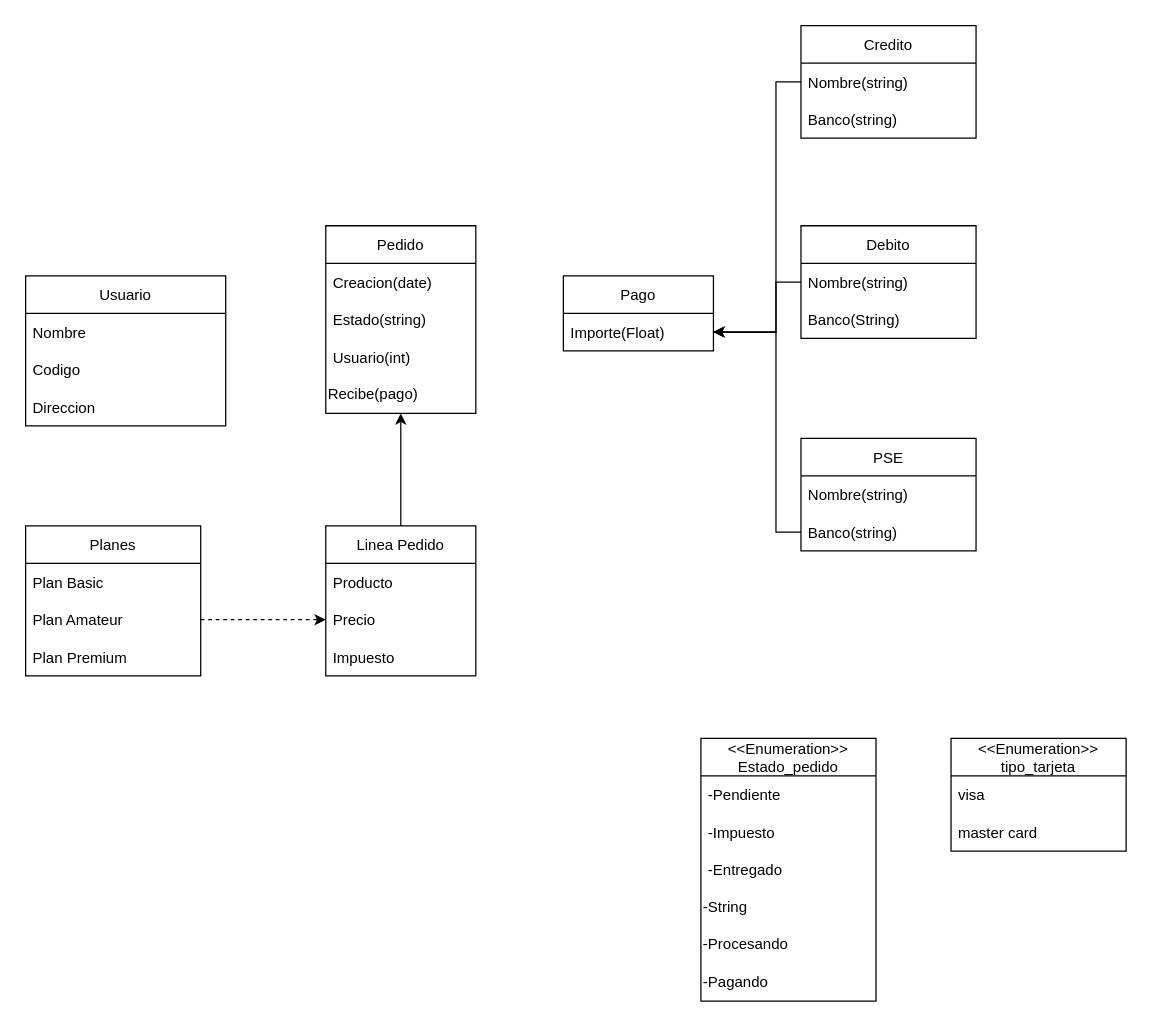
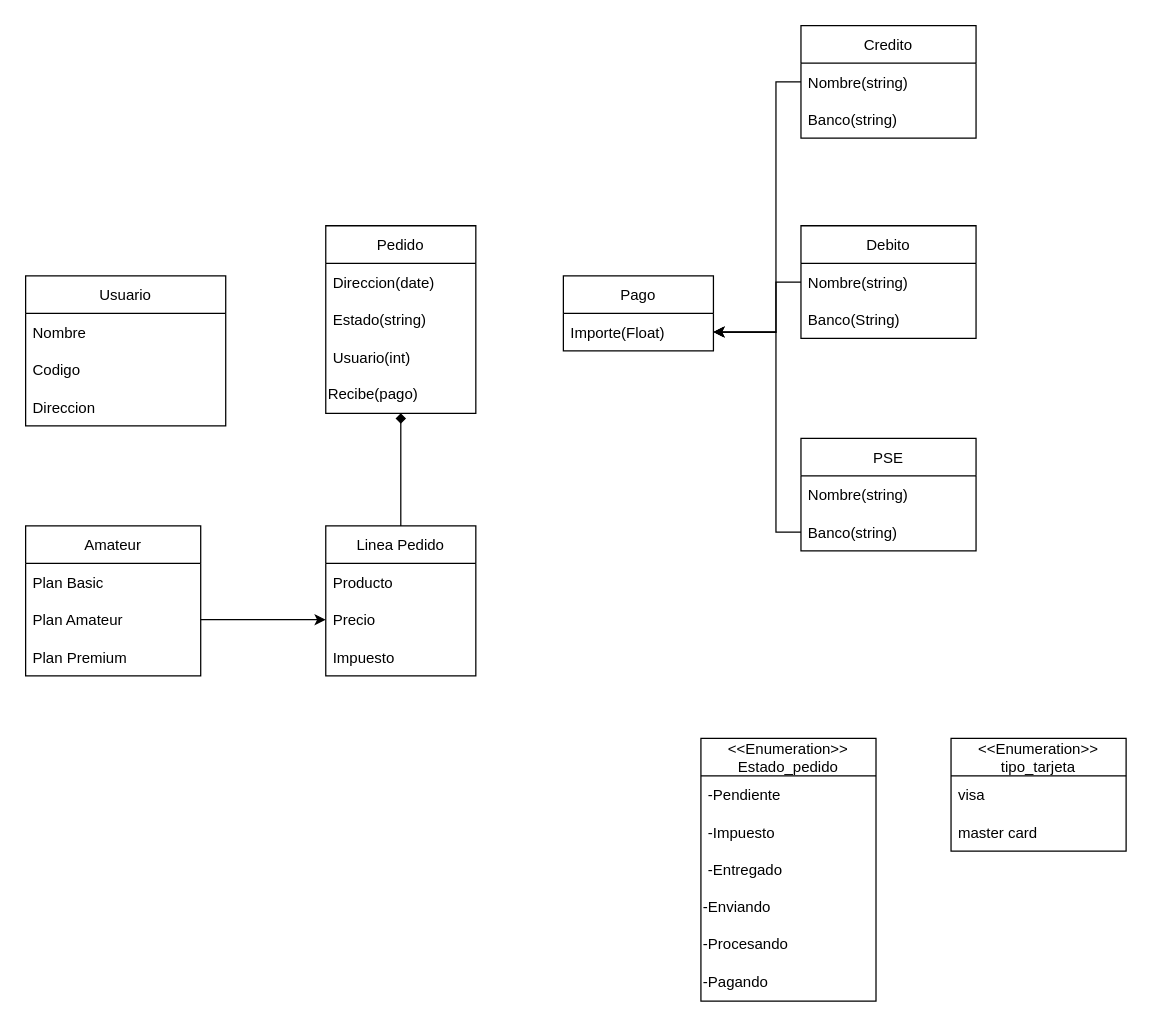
(389, 283) -> (392, 283)
(401, 423) -> (401, 424)
(113, 545) -> (113, 545)
(258, 619) -> (258, 619)
(731, 907) -> (739, 907)
